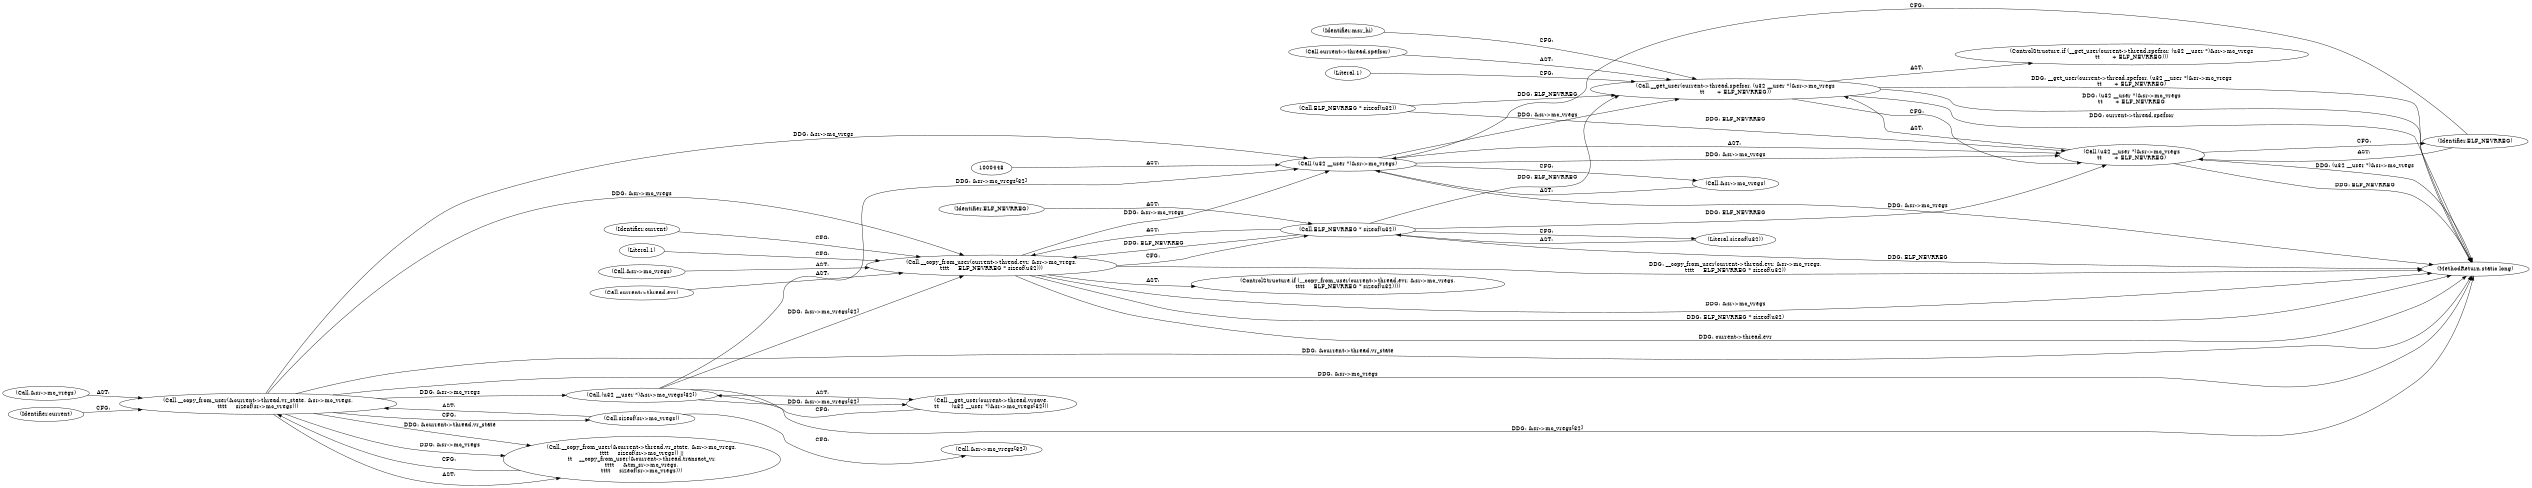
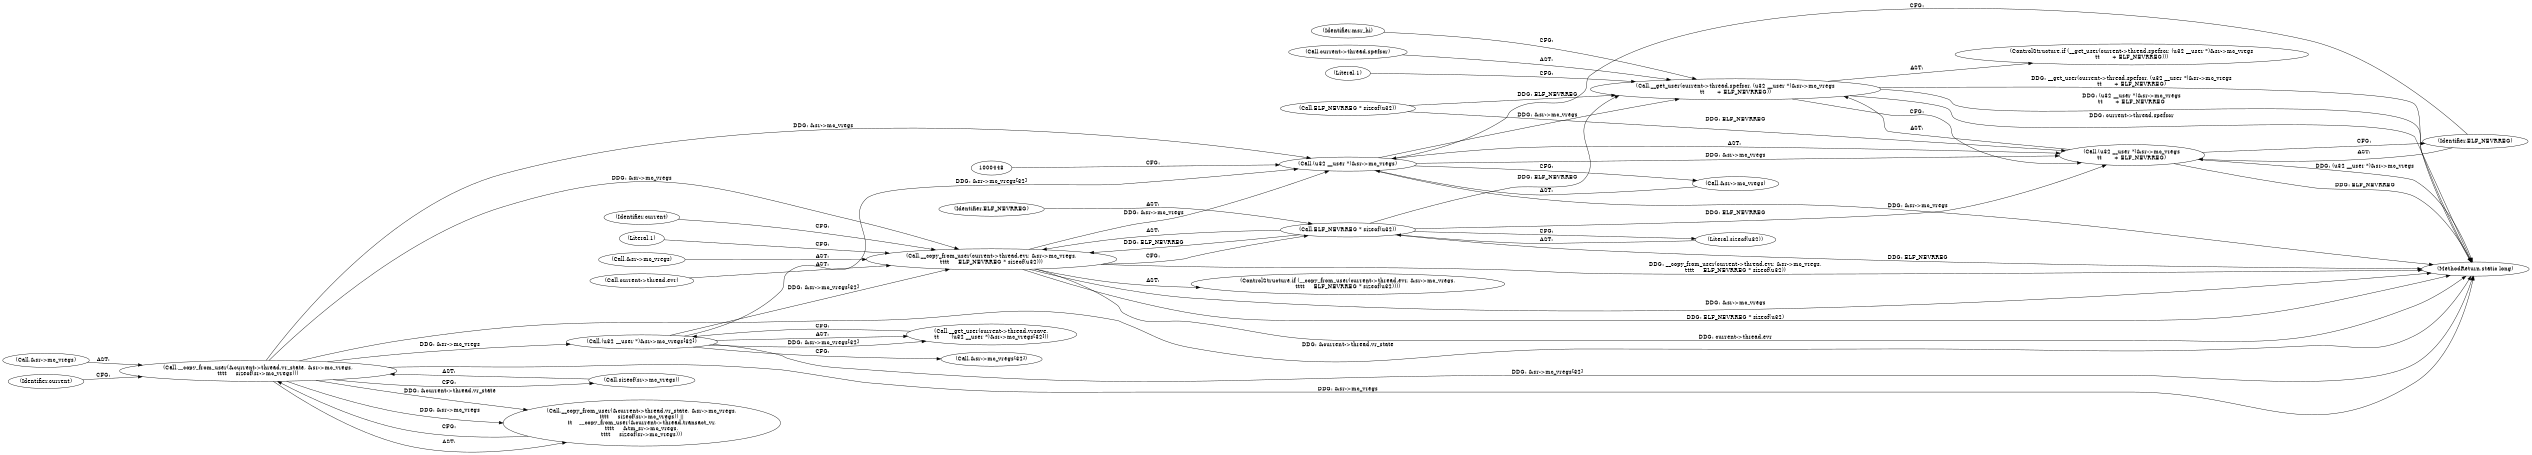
(1154, 163) -> (1154, 163)
(818, 455) -> (815, 356)
